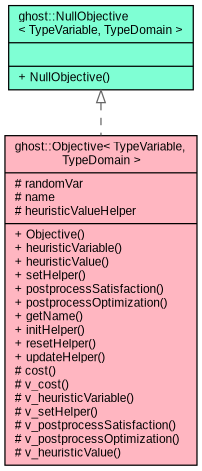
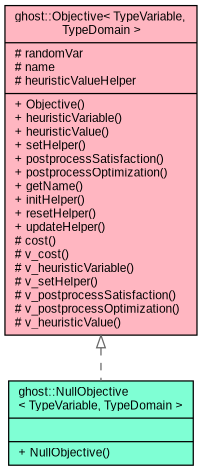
(101, 119) -> (101, 364)
